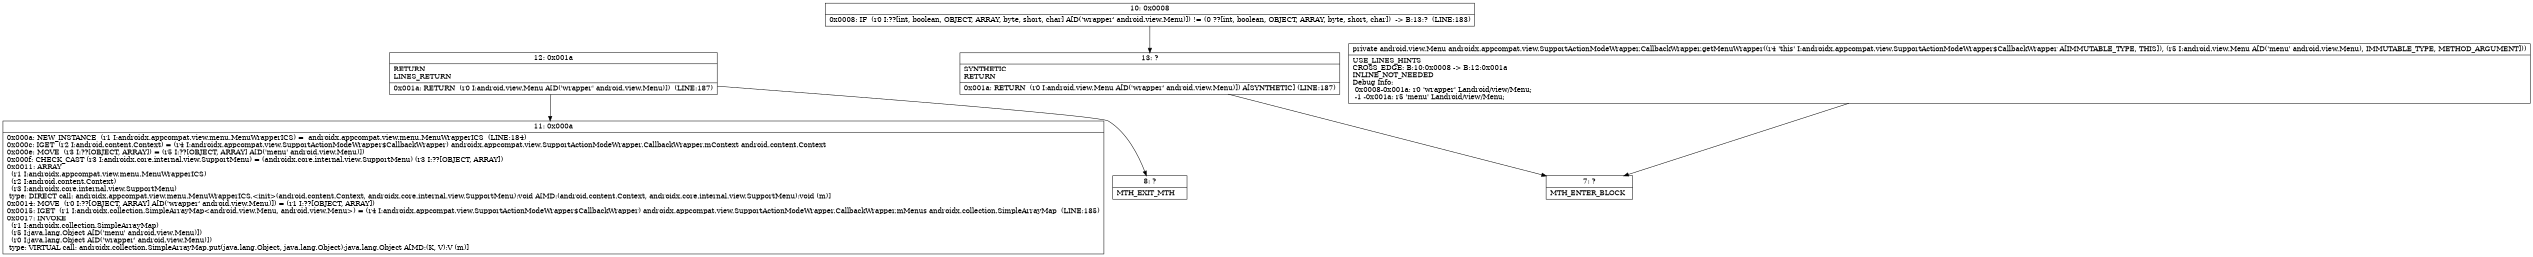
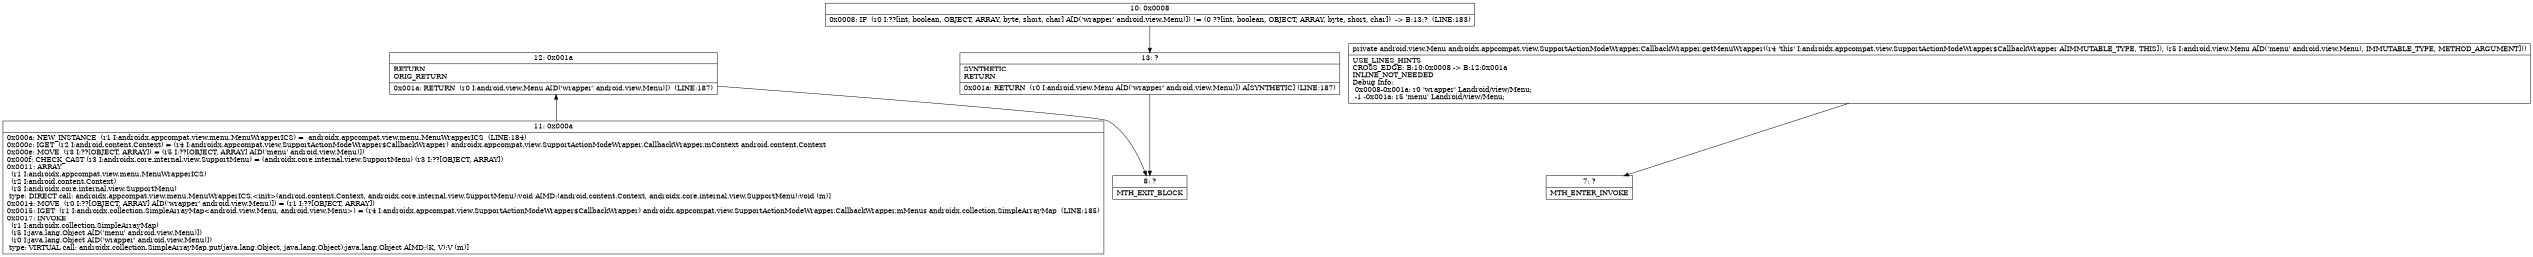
(422, 77) -> (420, 77)
(550, 105) -> (557, 110)
(1385, 134) -> (1150, 133)
(1146, 193) -> (1150, 193)
(1588, 193) -> (1589, 193)
